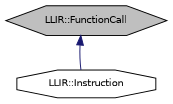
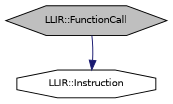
(80, 58) -> (93, 48)
